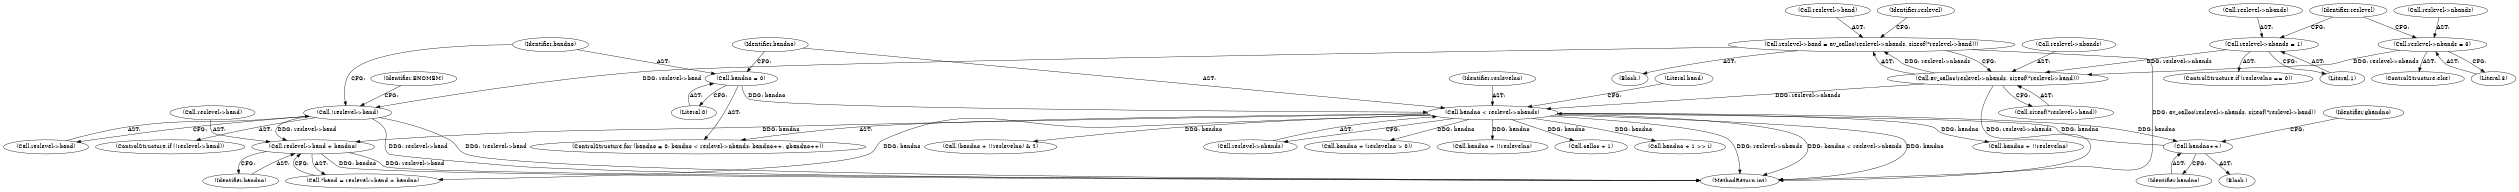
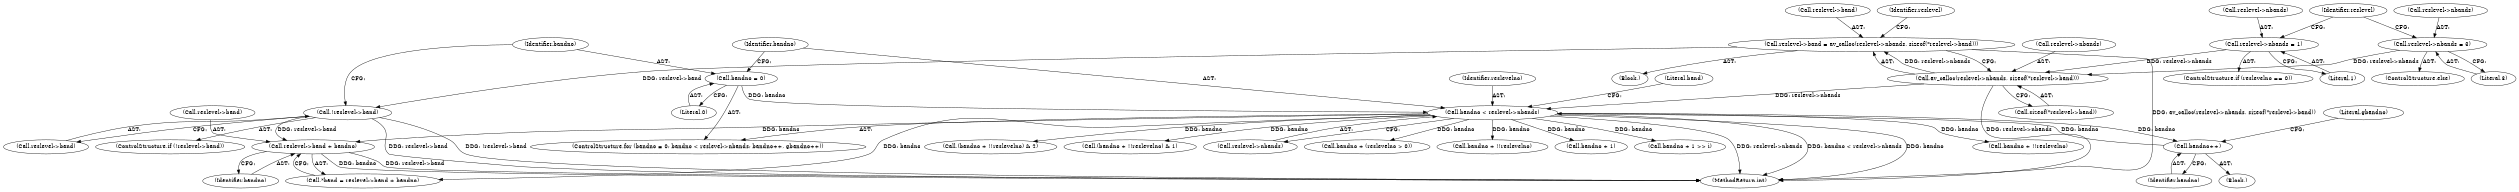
(414, 79) -> none
(2364, 113) -> (2364, 113)
none -> (1130, 147)
(1591, 147) -> (1591, 147)
